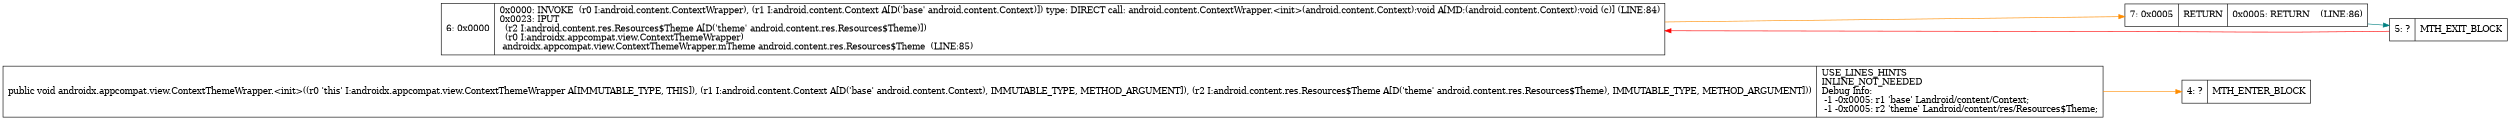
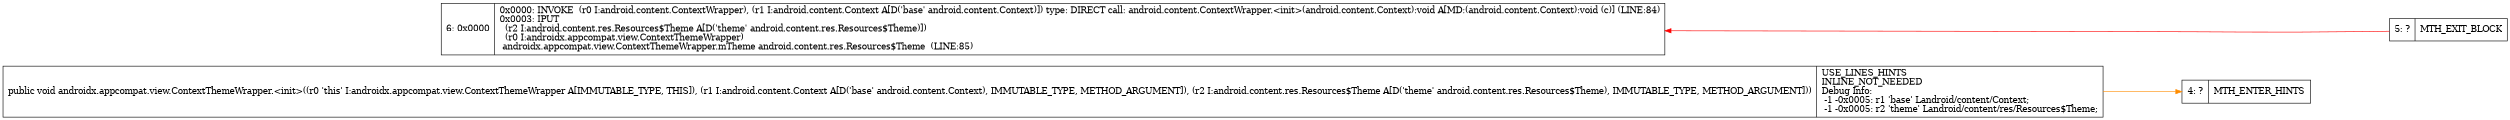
(2246, 15) -> none
(532, 20) -> (532, 20)
(2259, 91) -> (2259, 91)
